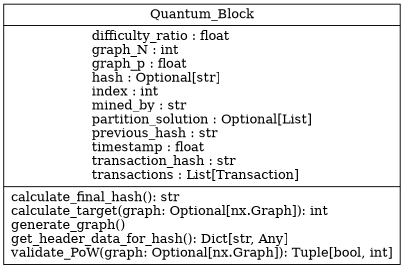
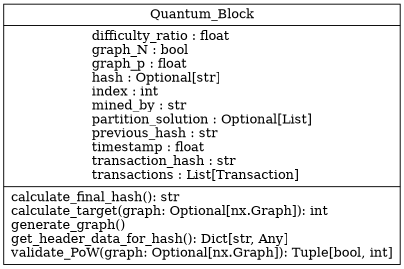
(135, 50) -> (140, 50)
